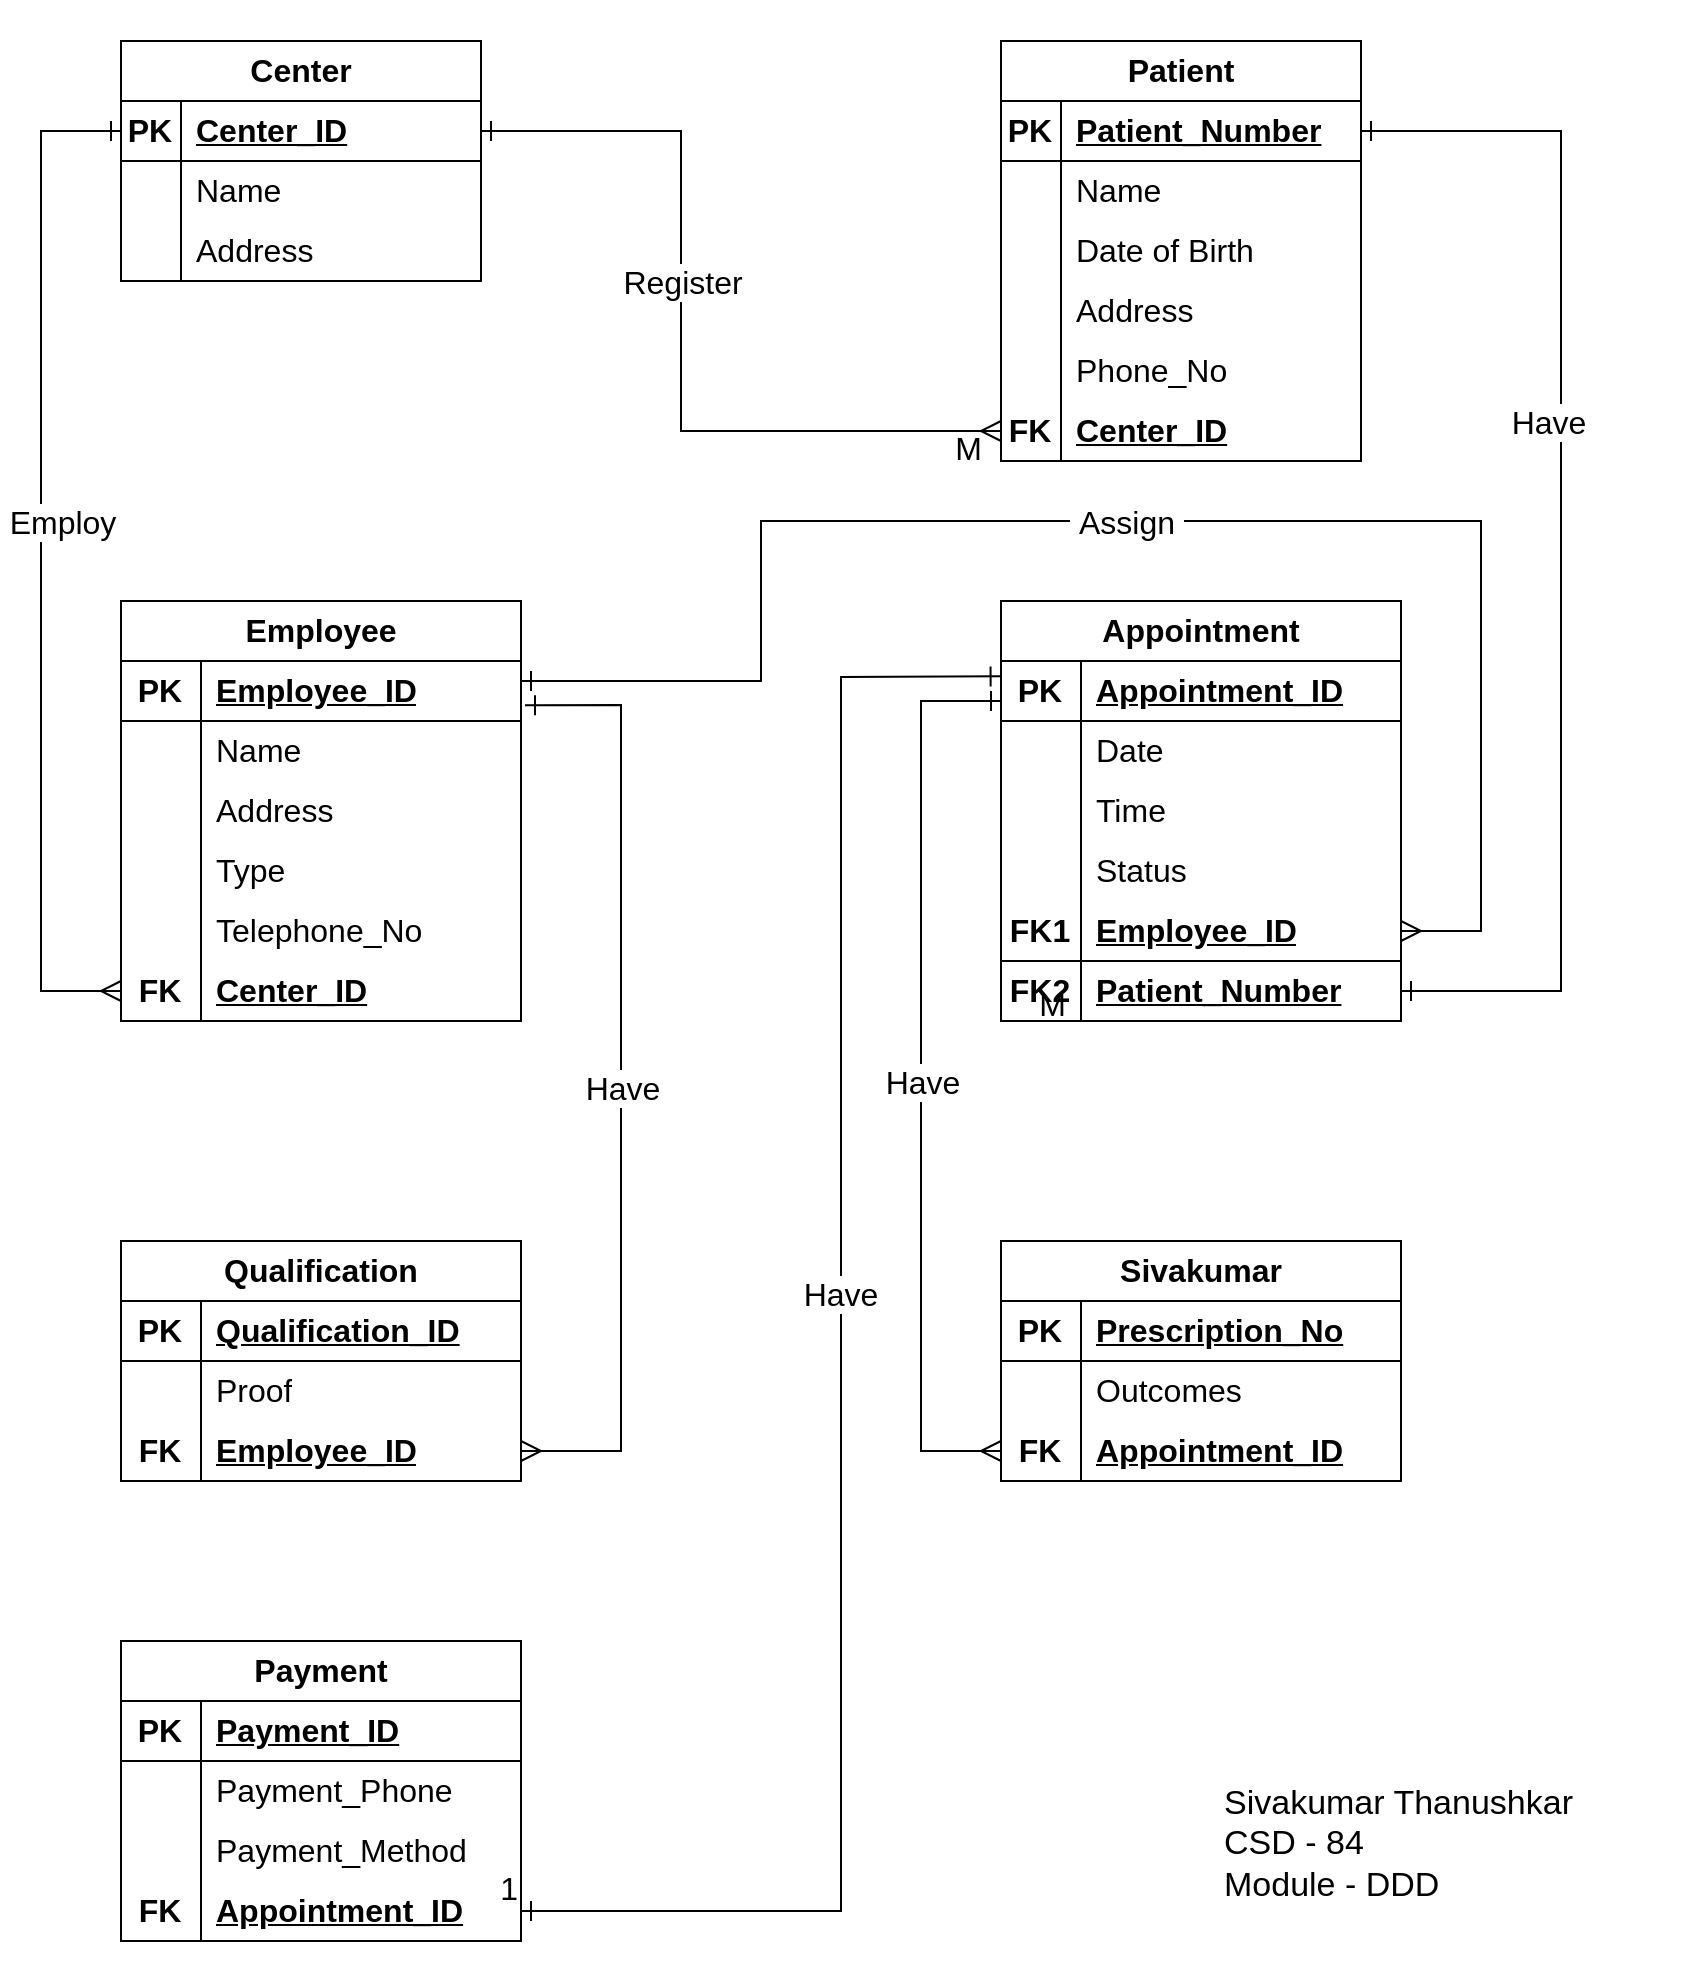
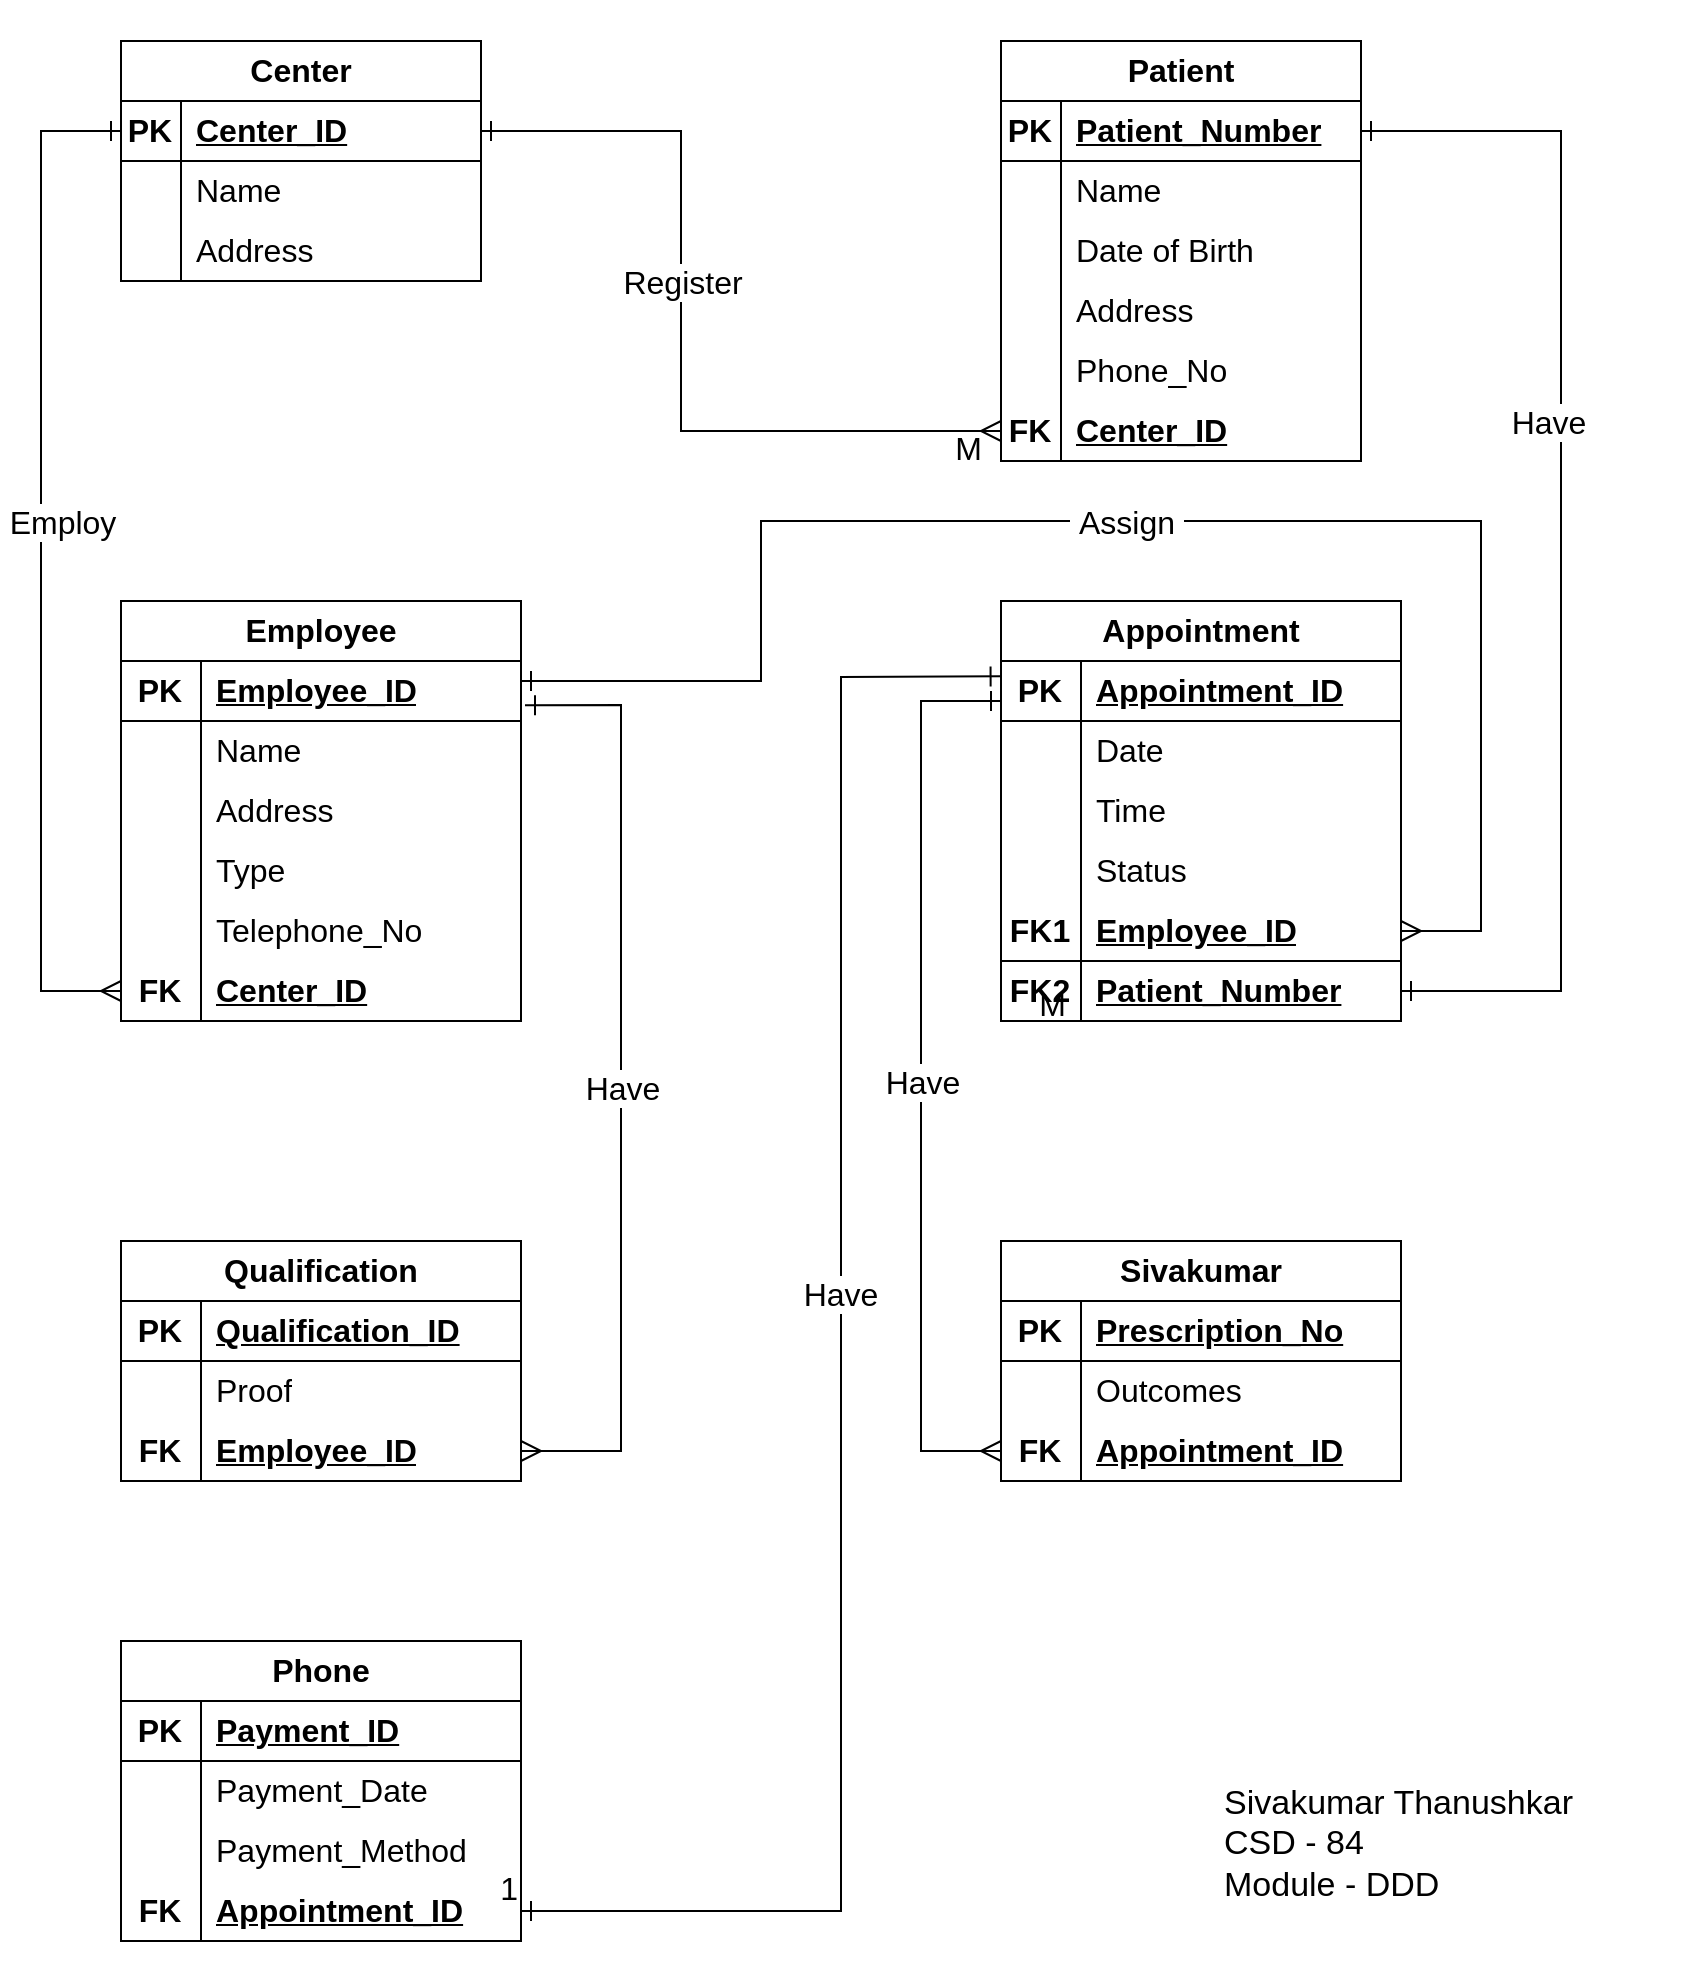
(322, 1671) -> (322, 1671)
(333, 1791) -> (325, 1791)
